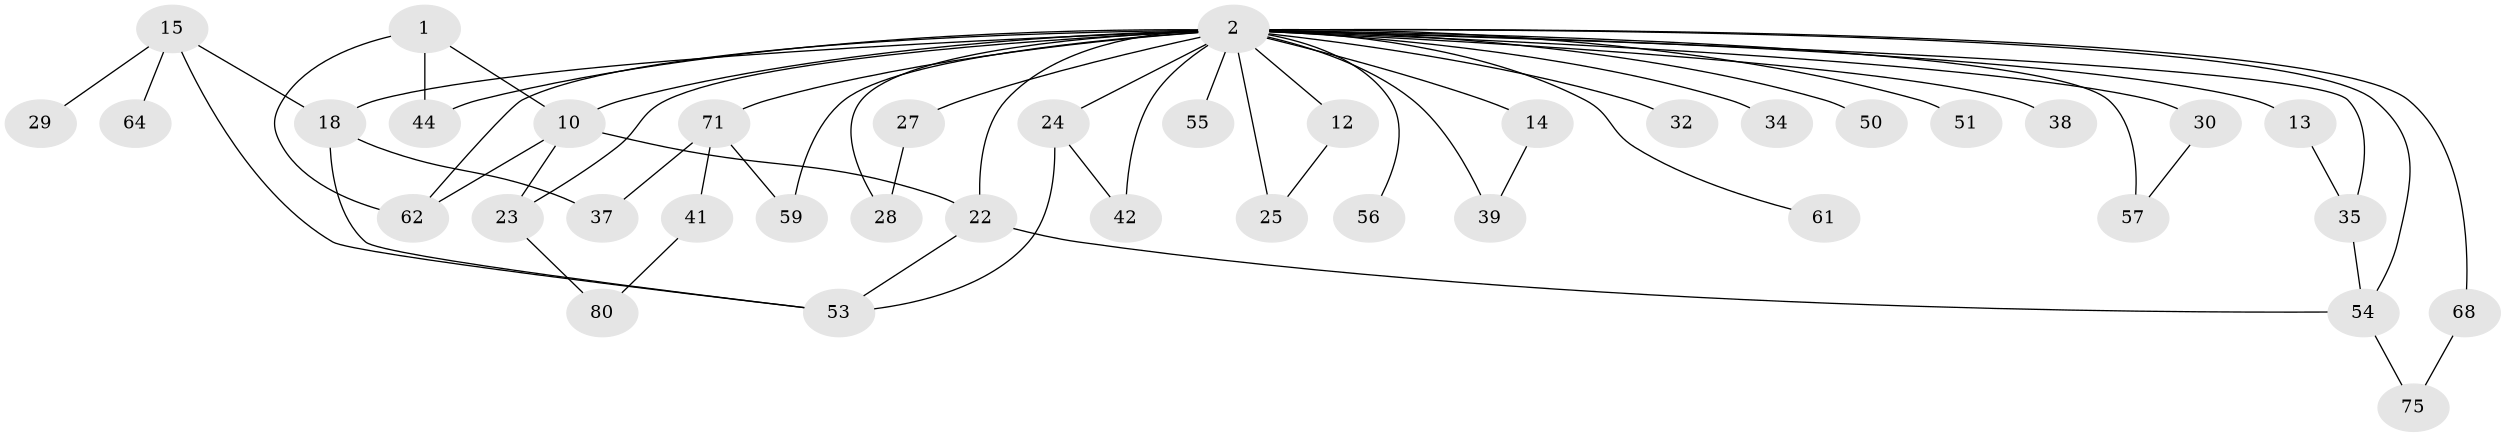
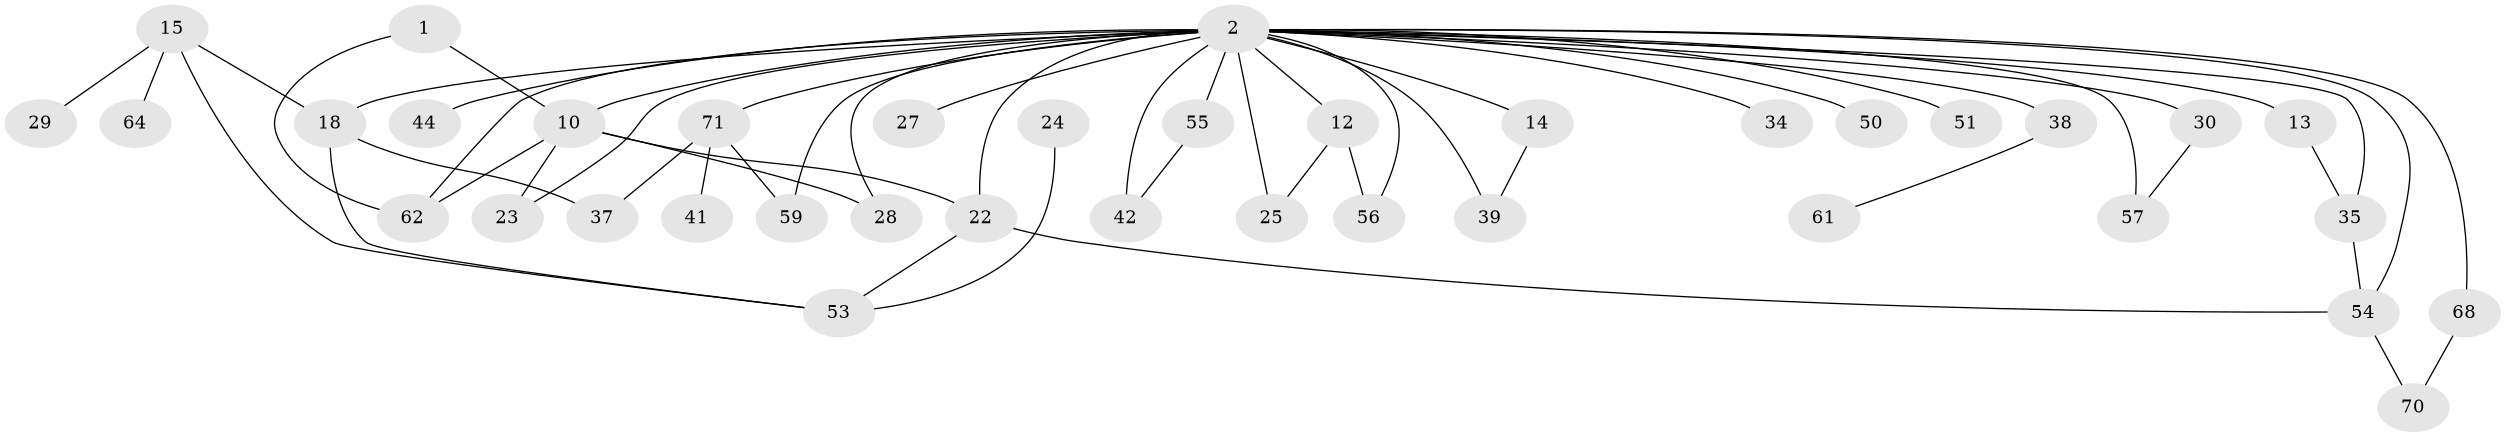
(425, 76) -> none
(1144, 76) -> none
(1571, 94) -> (1945, 174)
(1682, 124) -> none
(898, 171) -> (770, 174)
(1090, 171) -> (1162, 171)
none -> (1356, 171)
(602, 313) -> none
(2414, 408) -> (2414, 408)
